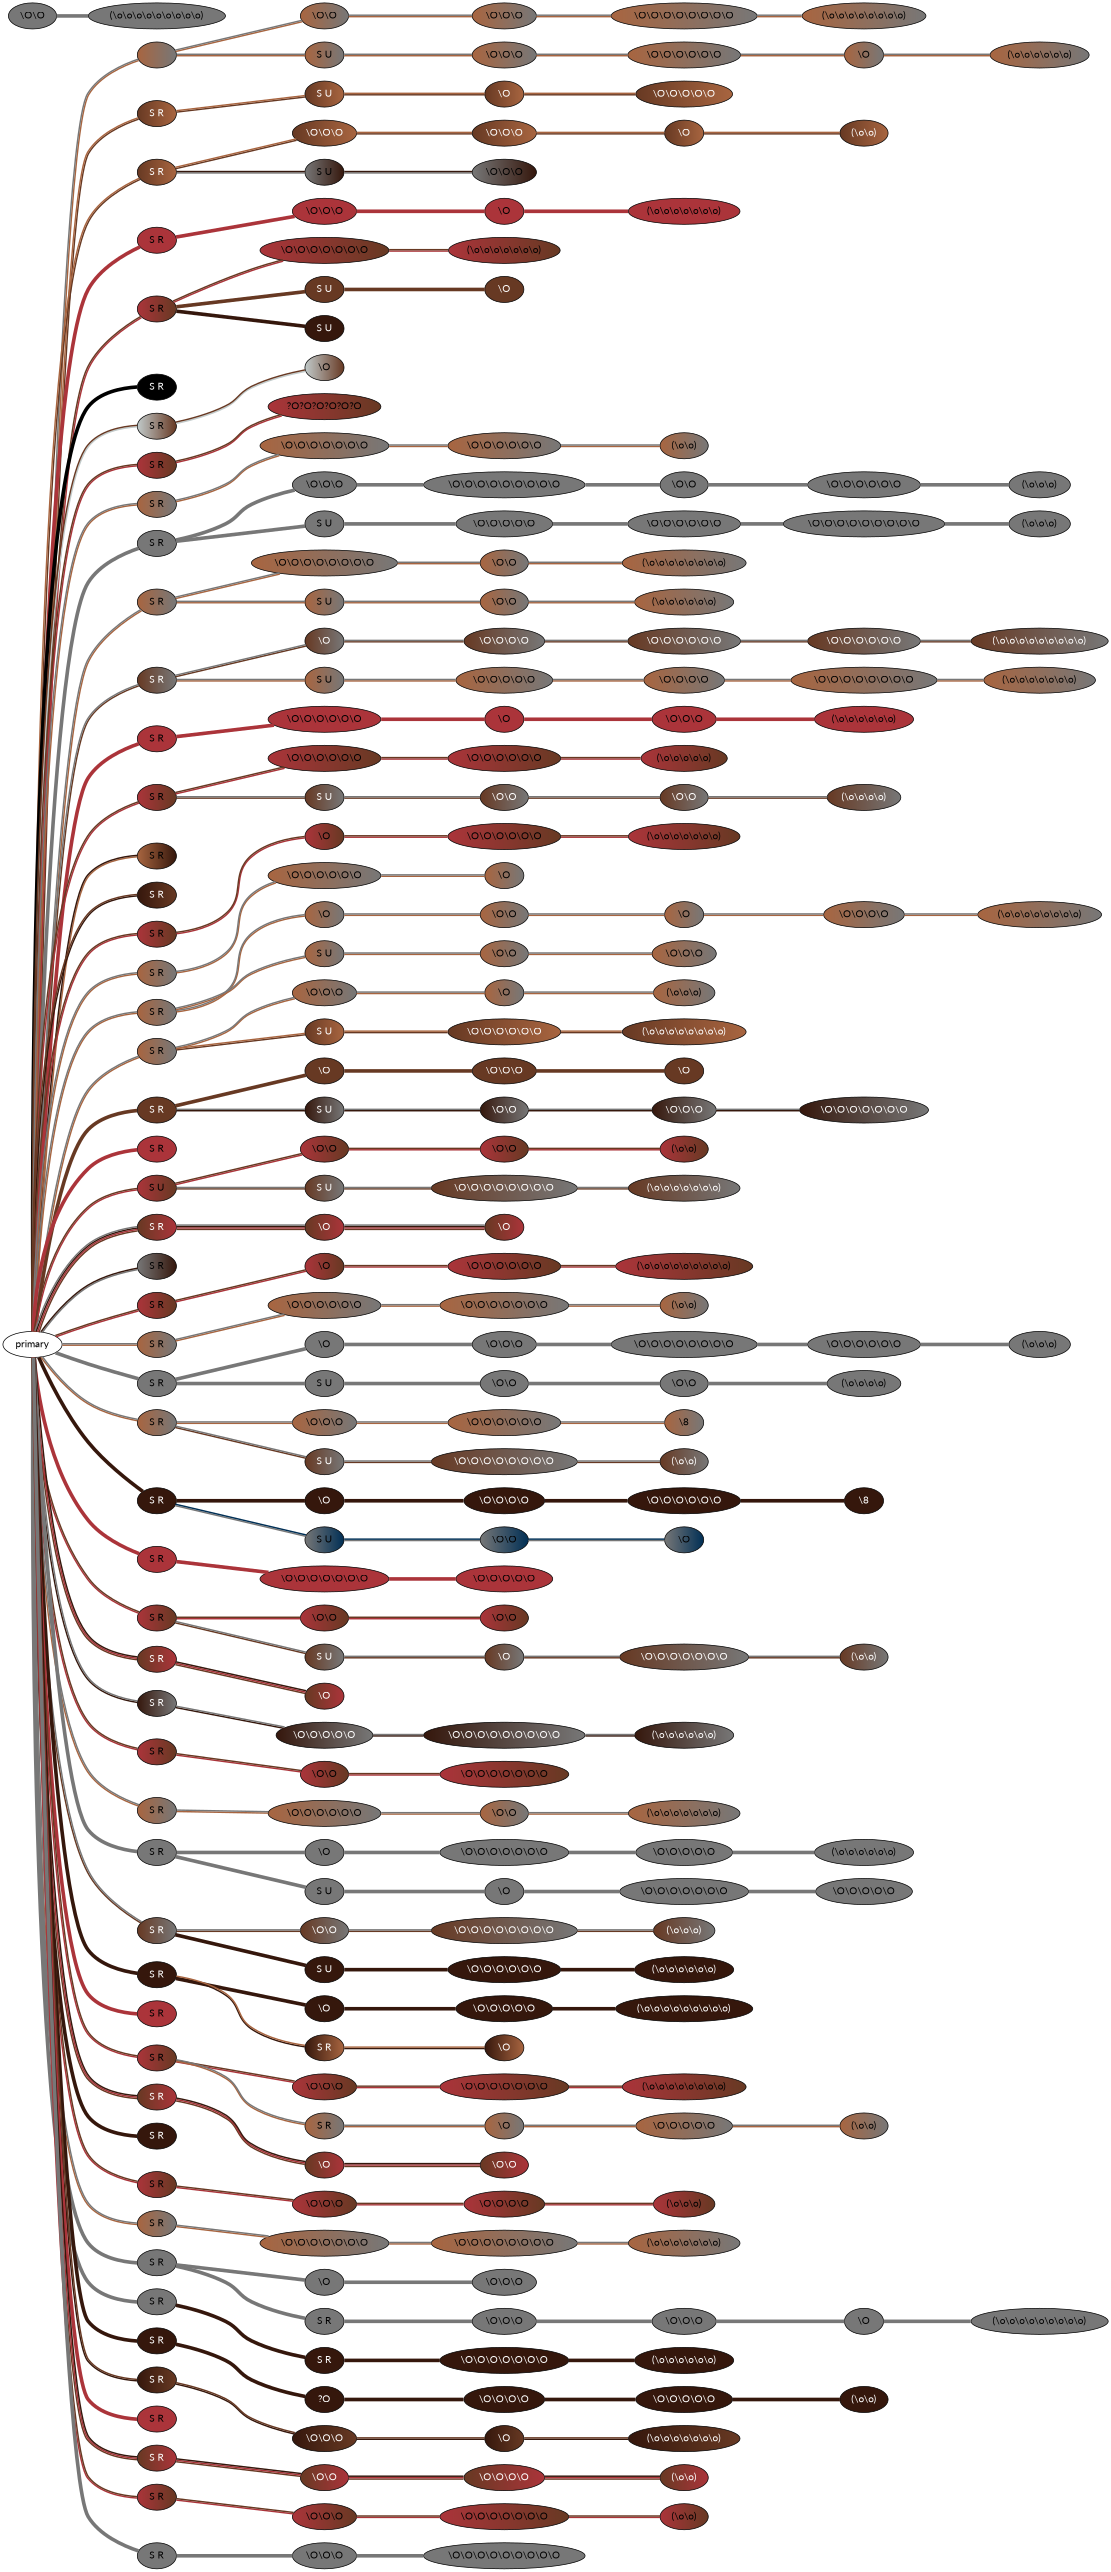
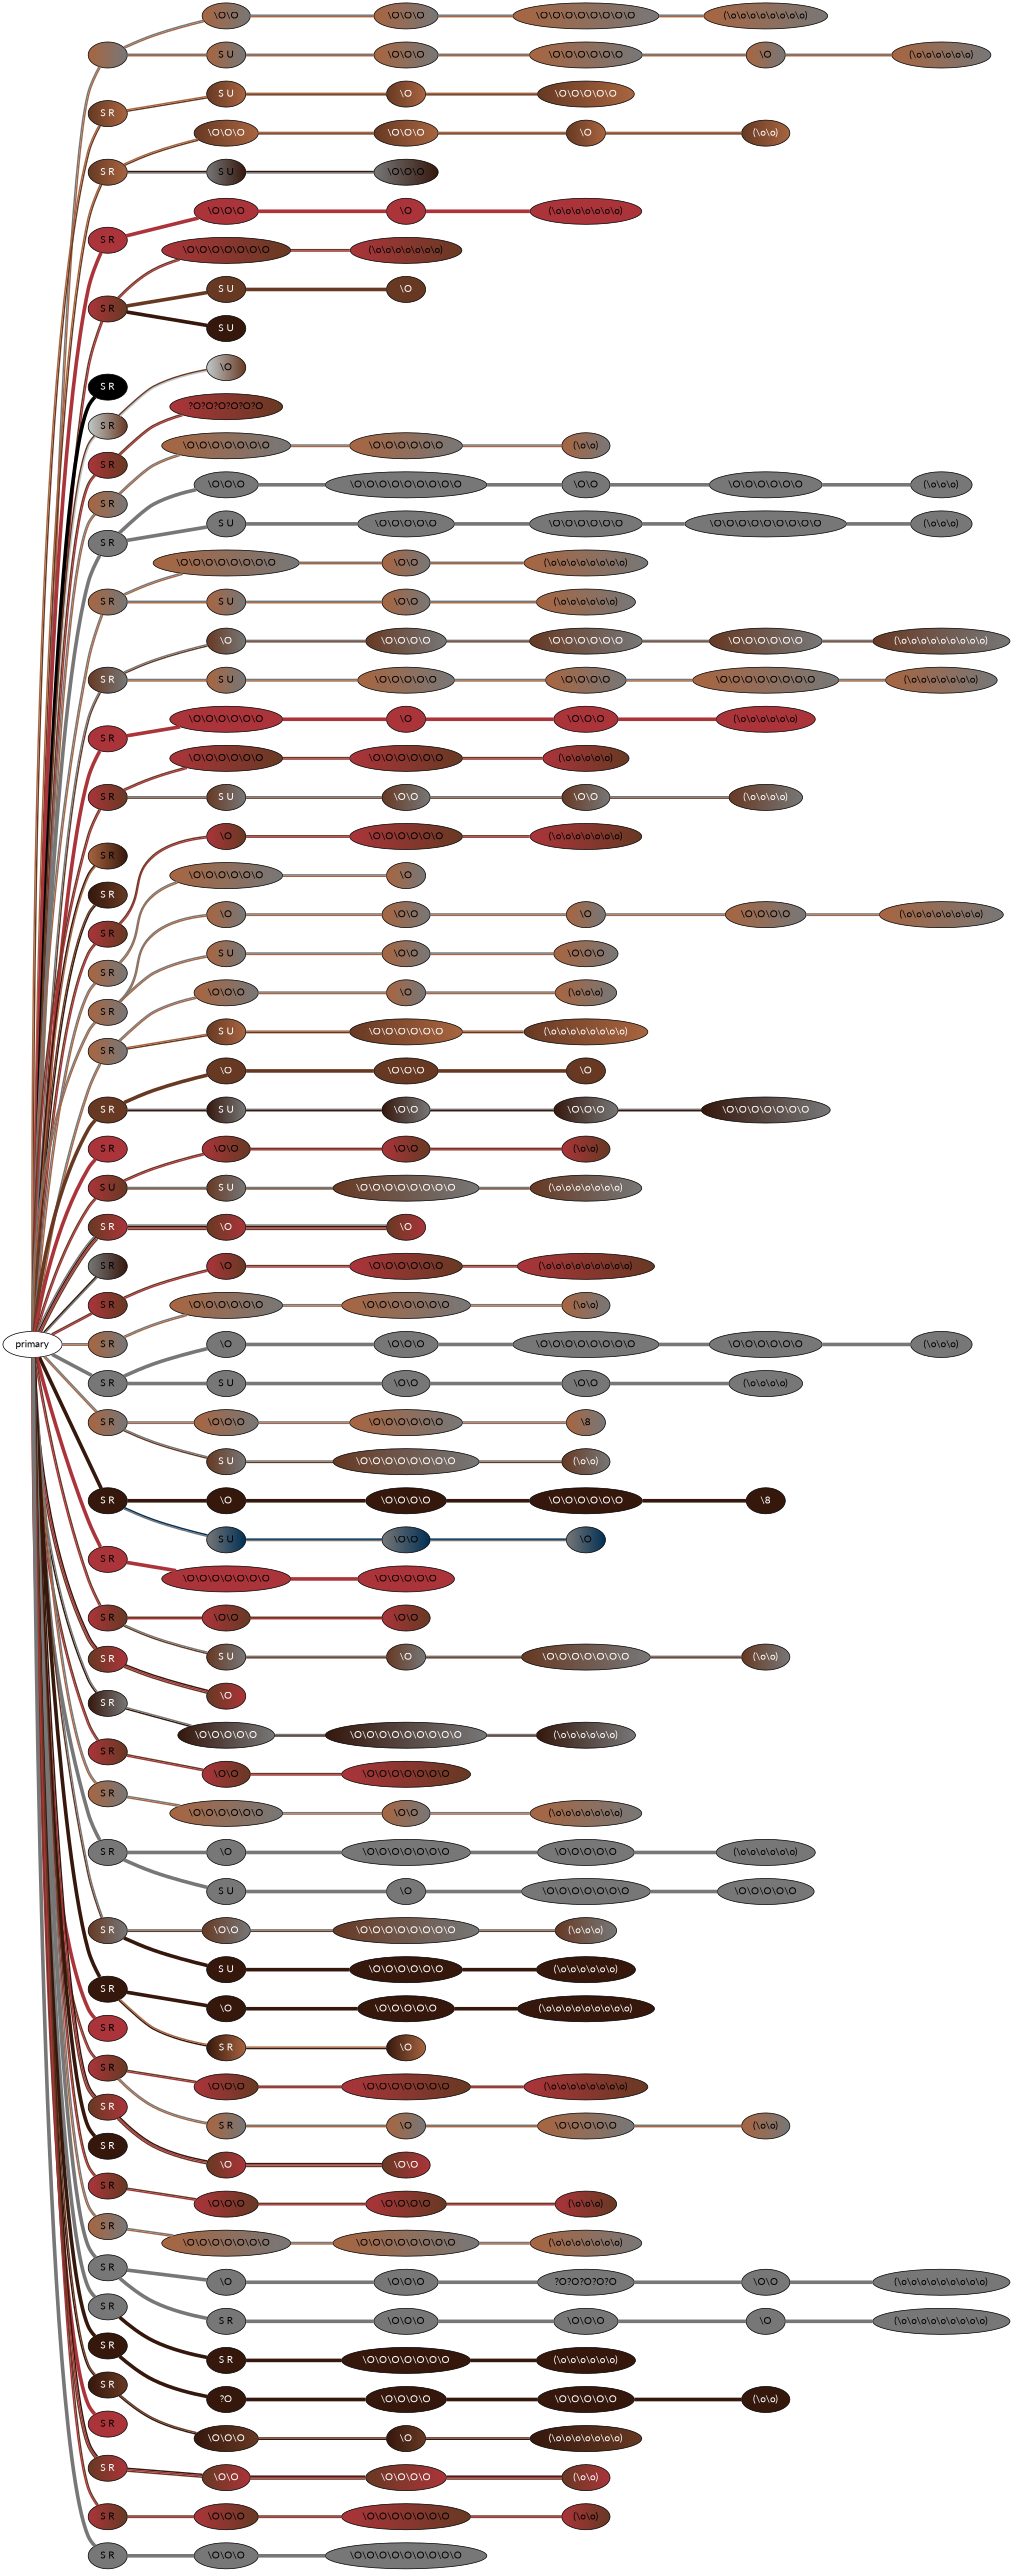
none -> (586, 2282)
